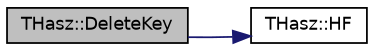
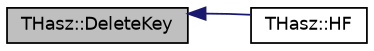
(210, 37) -> (228, 14)
